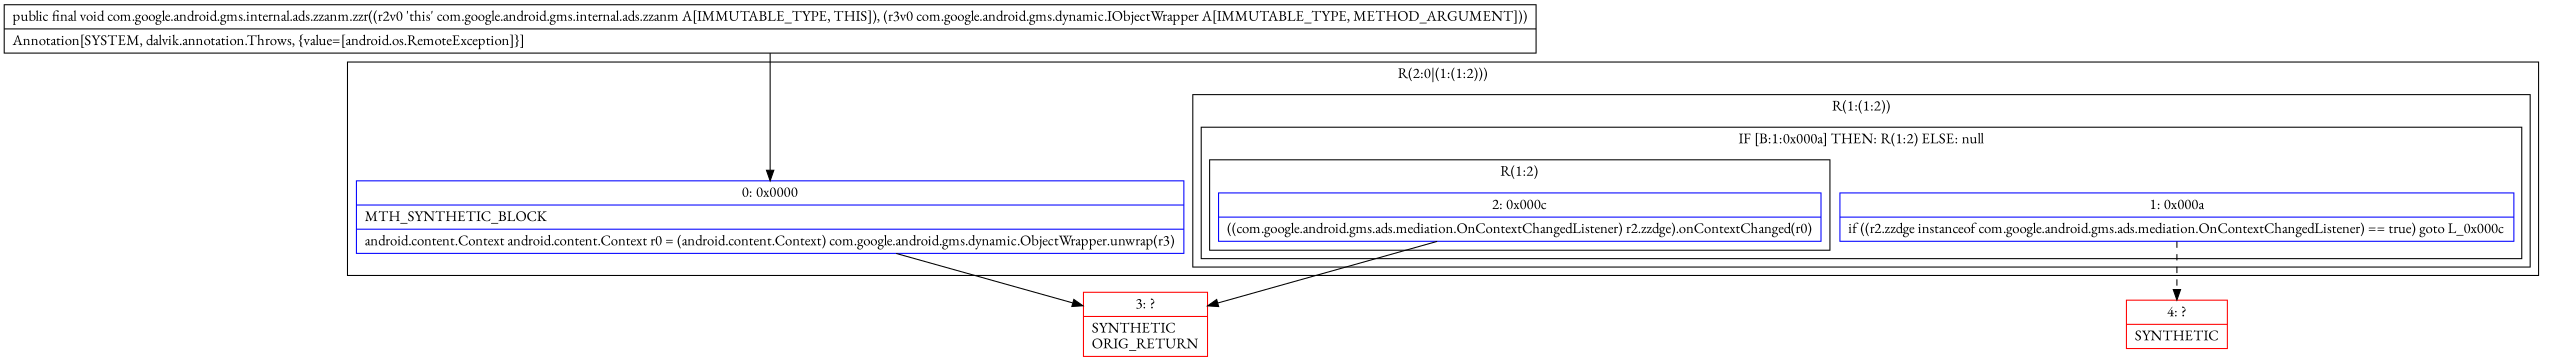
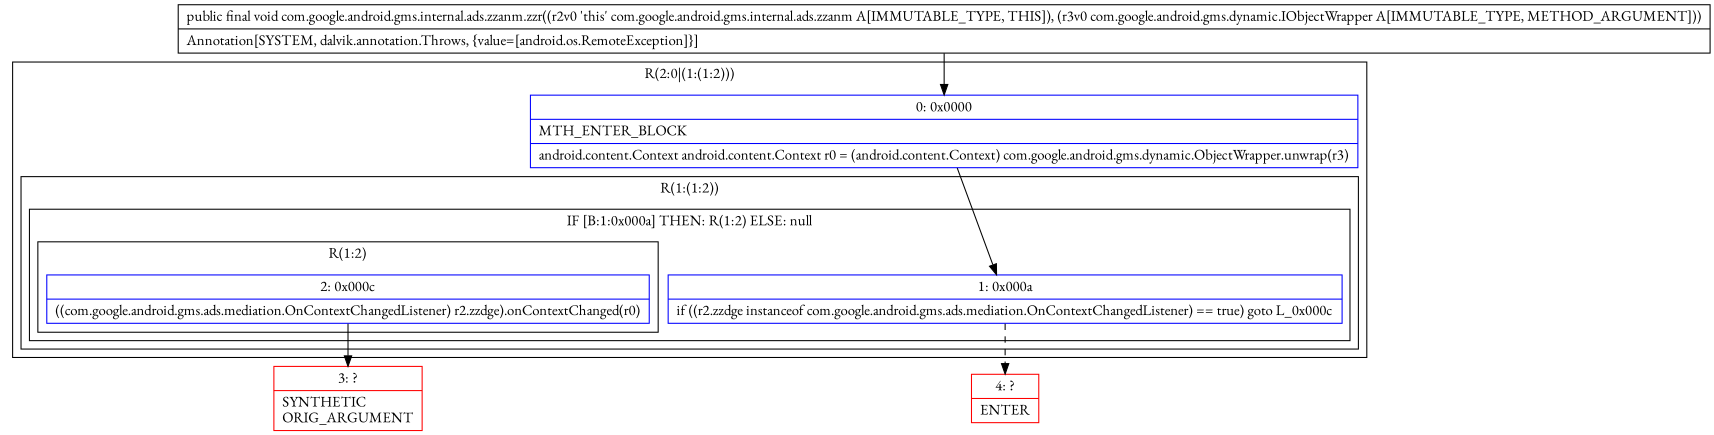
(456, 217) -> (613, 131)
(998, 282) -> (975, 216)
(2177, 336) -> (1005, 410)
(1145, 344) -> (348, 418)
